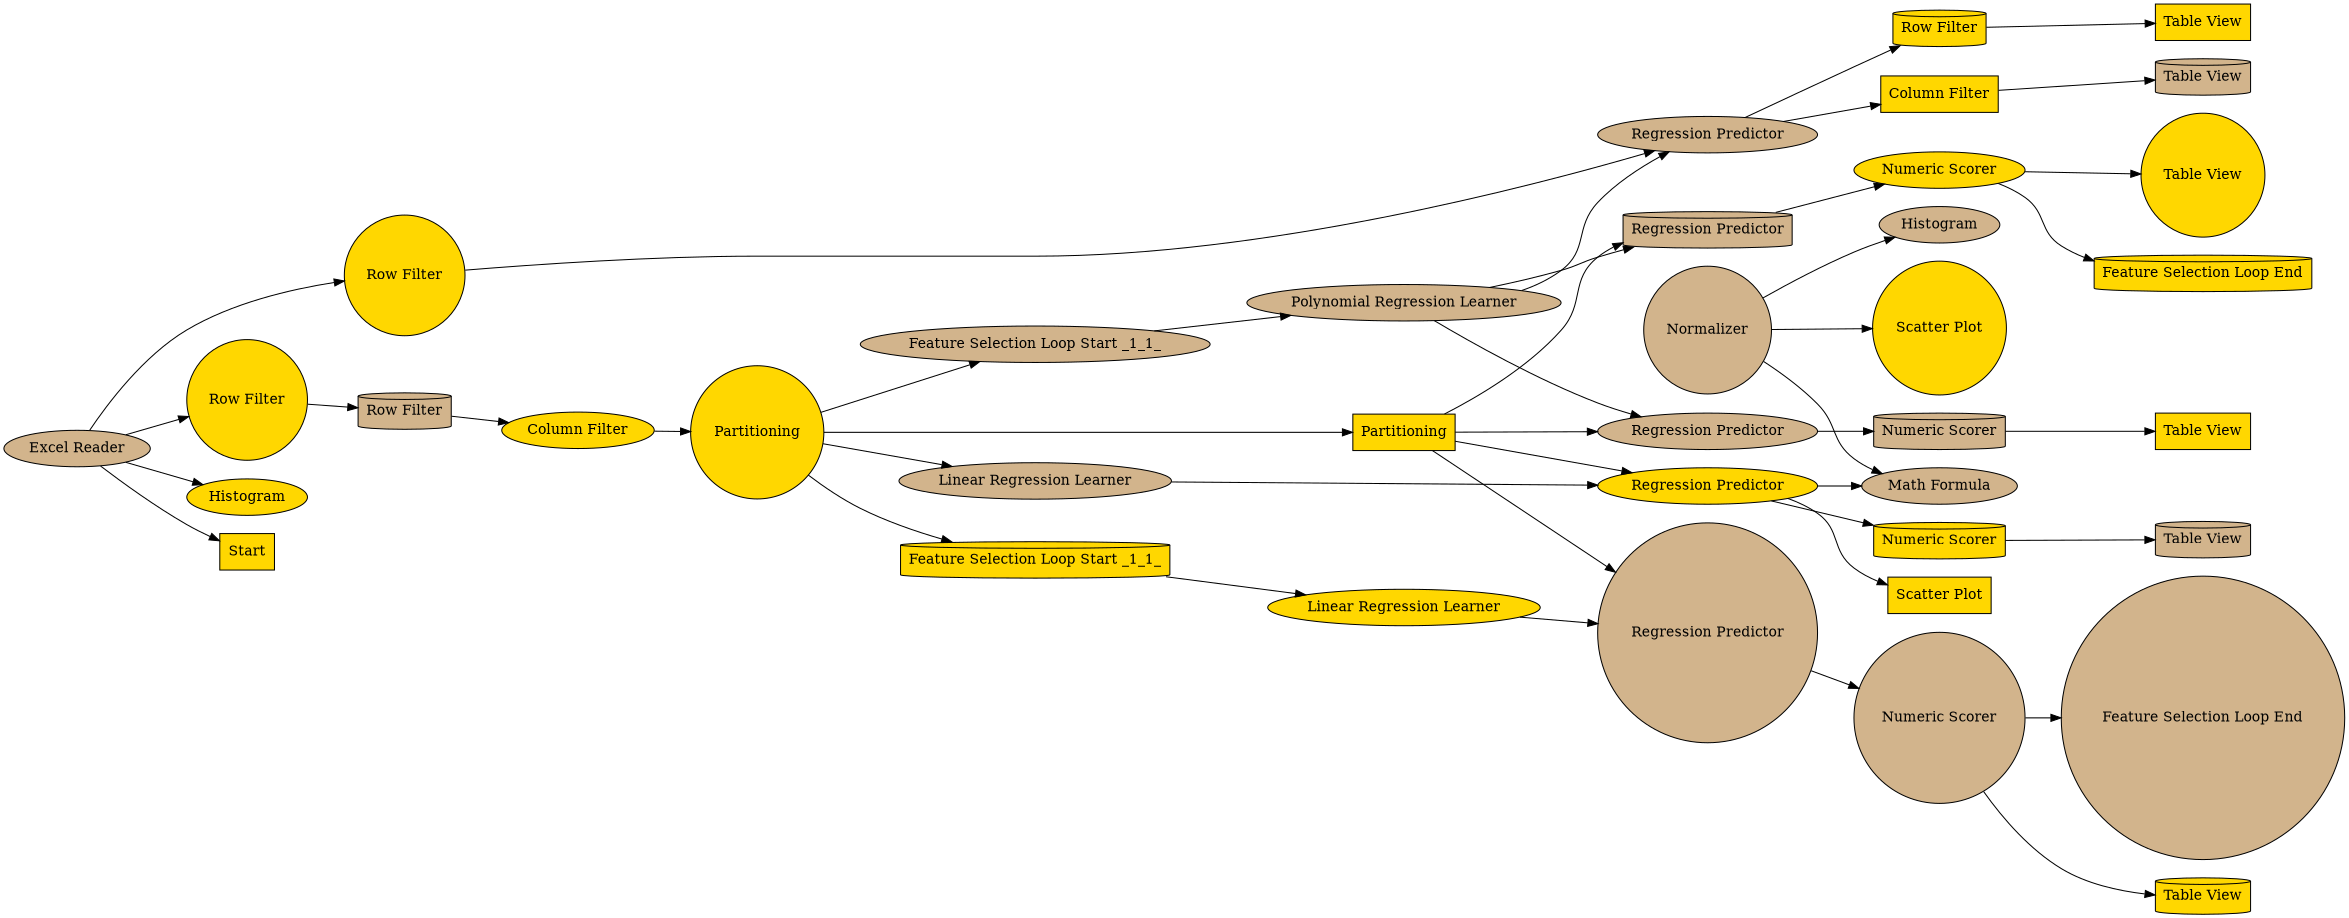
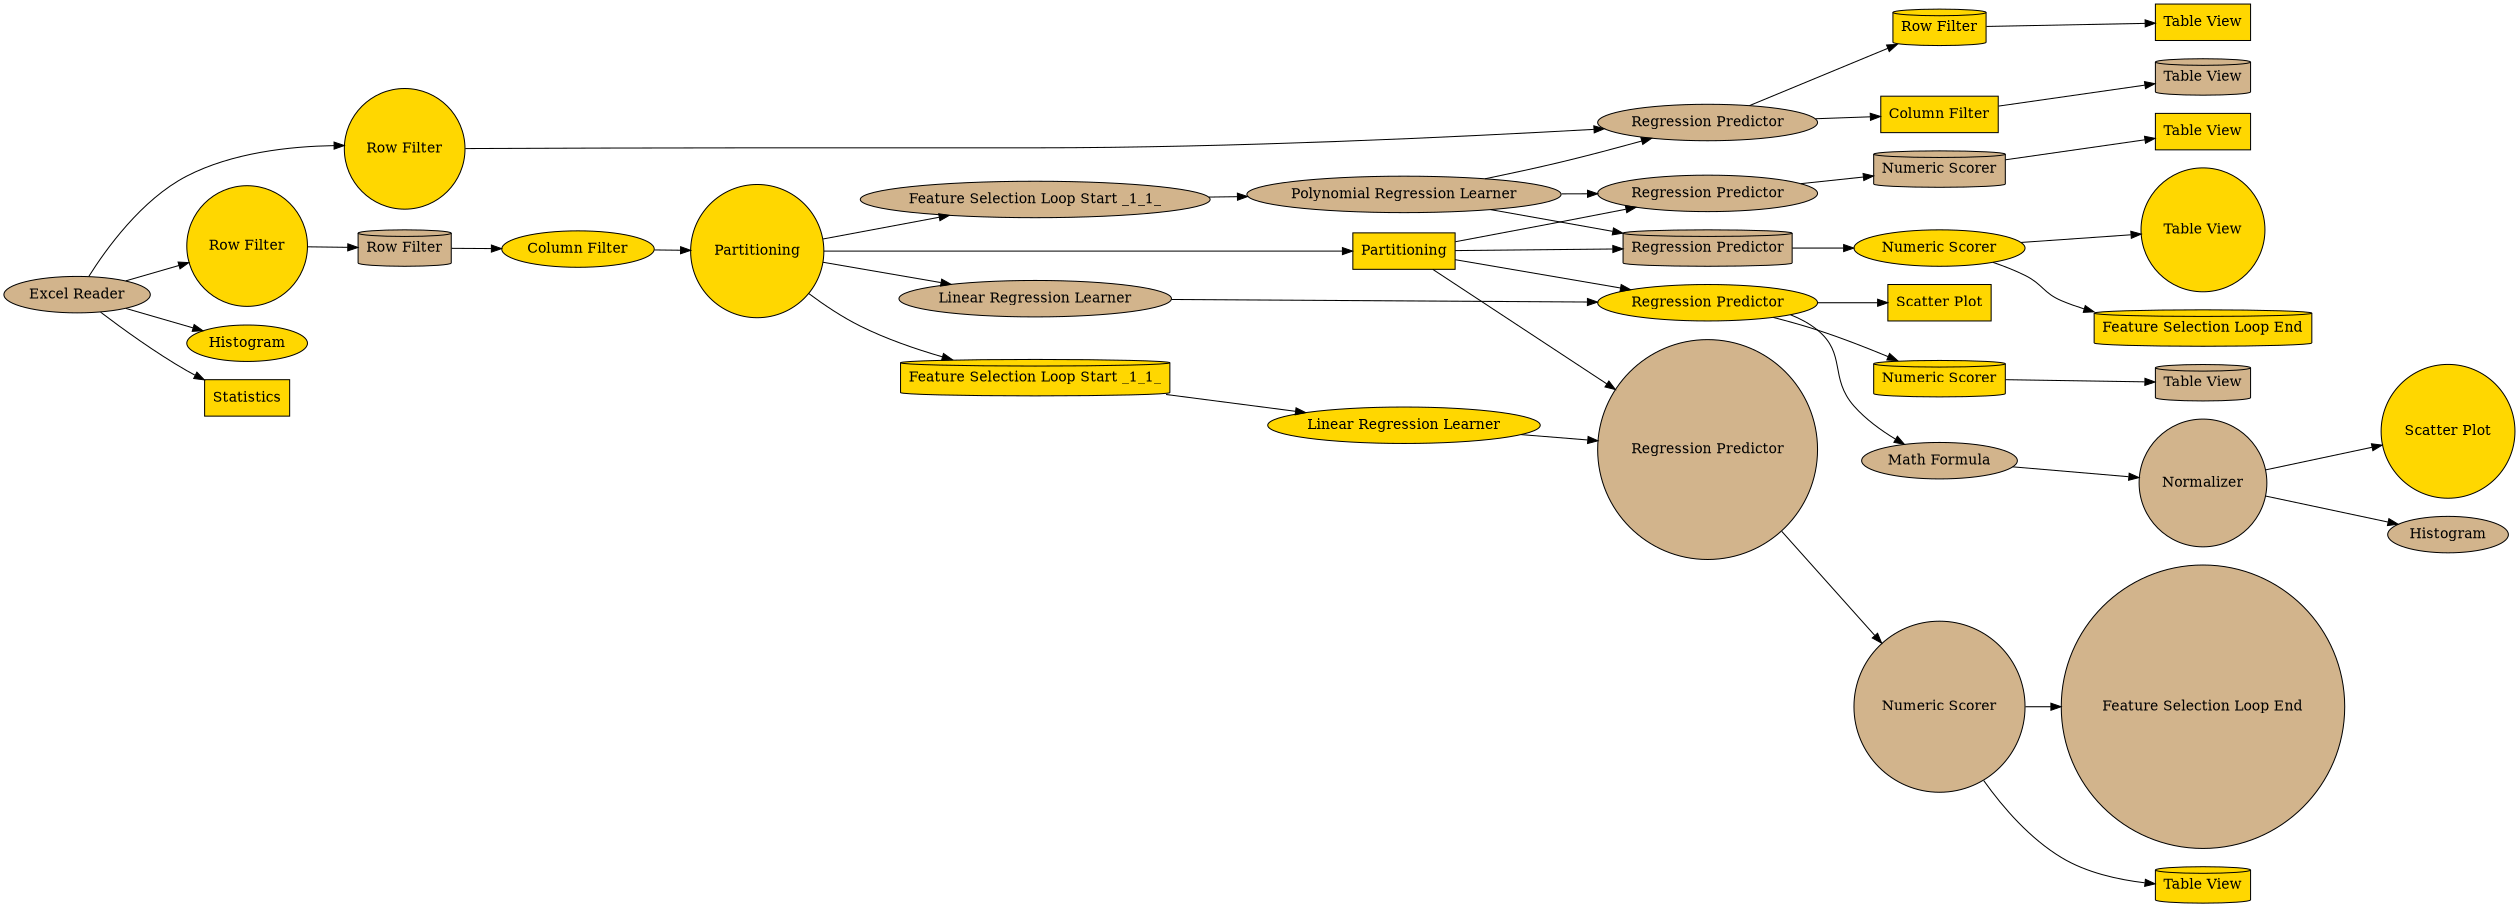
(1824, 411) -> (2071, 472)
(247, 552) -> (247, 398)
